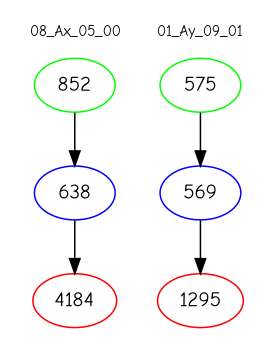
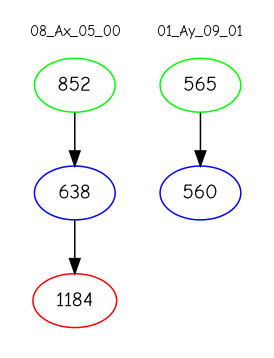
(200, 85) -> (200, 85)
(200, 193) -> (200, 193)
(75, 301) -> (75, 301)
(200, 301) -> none
